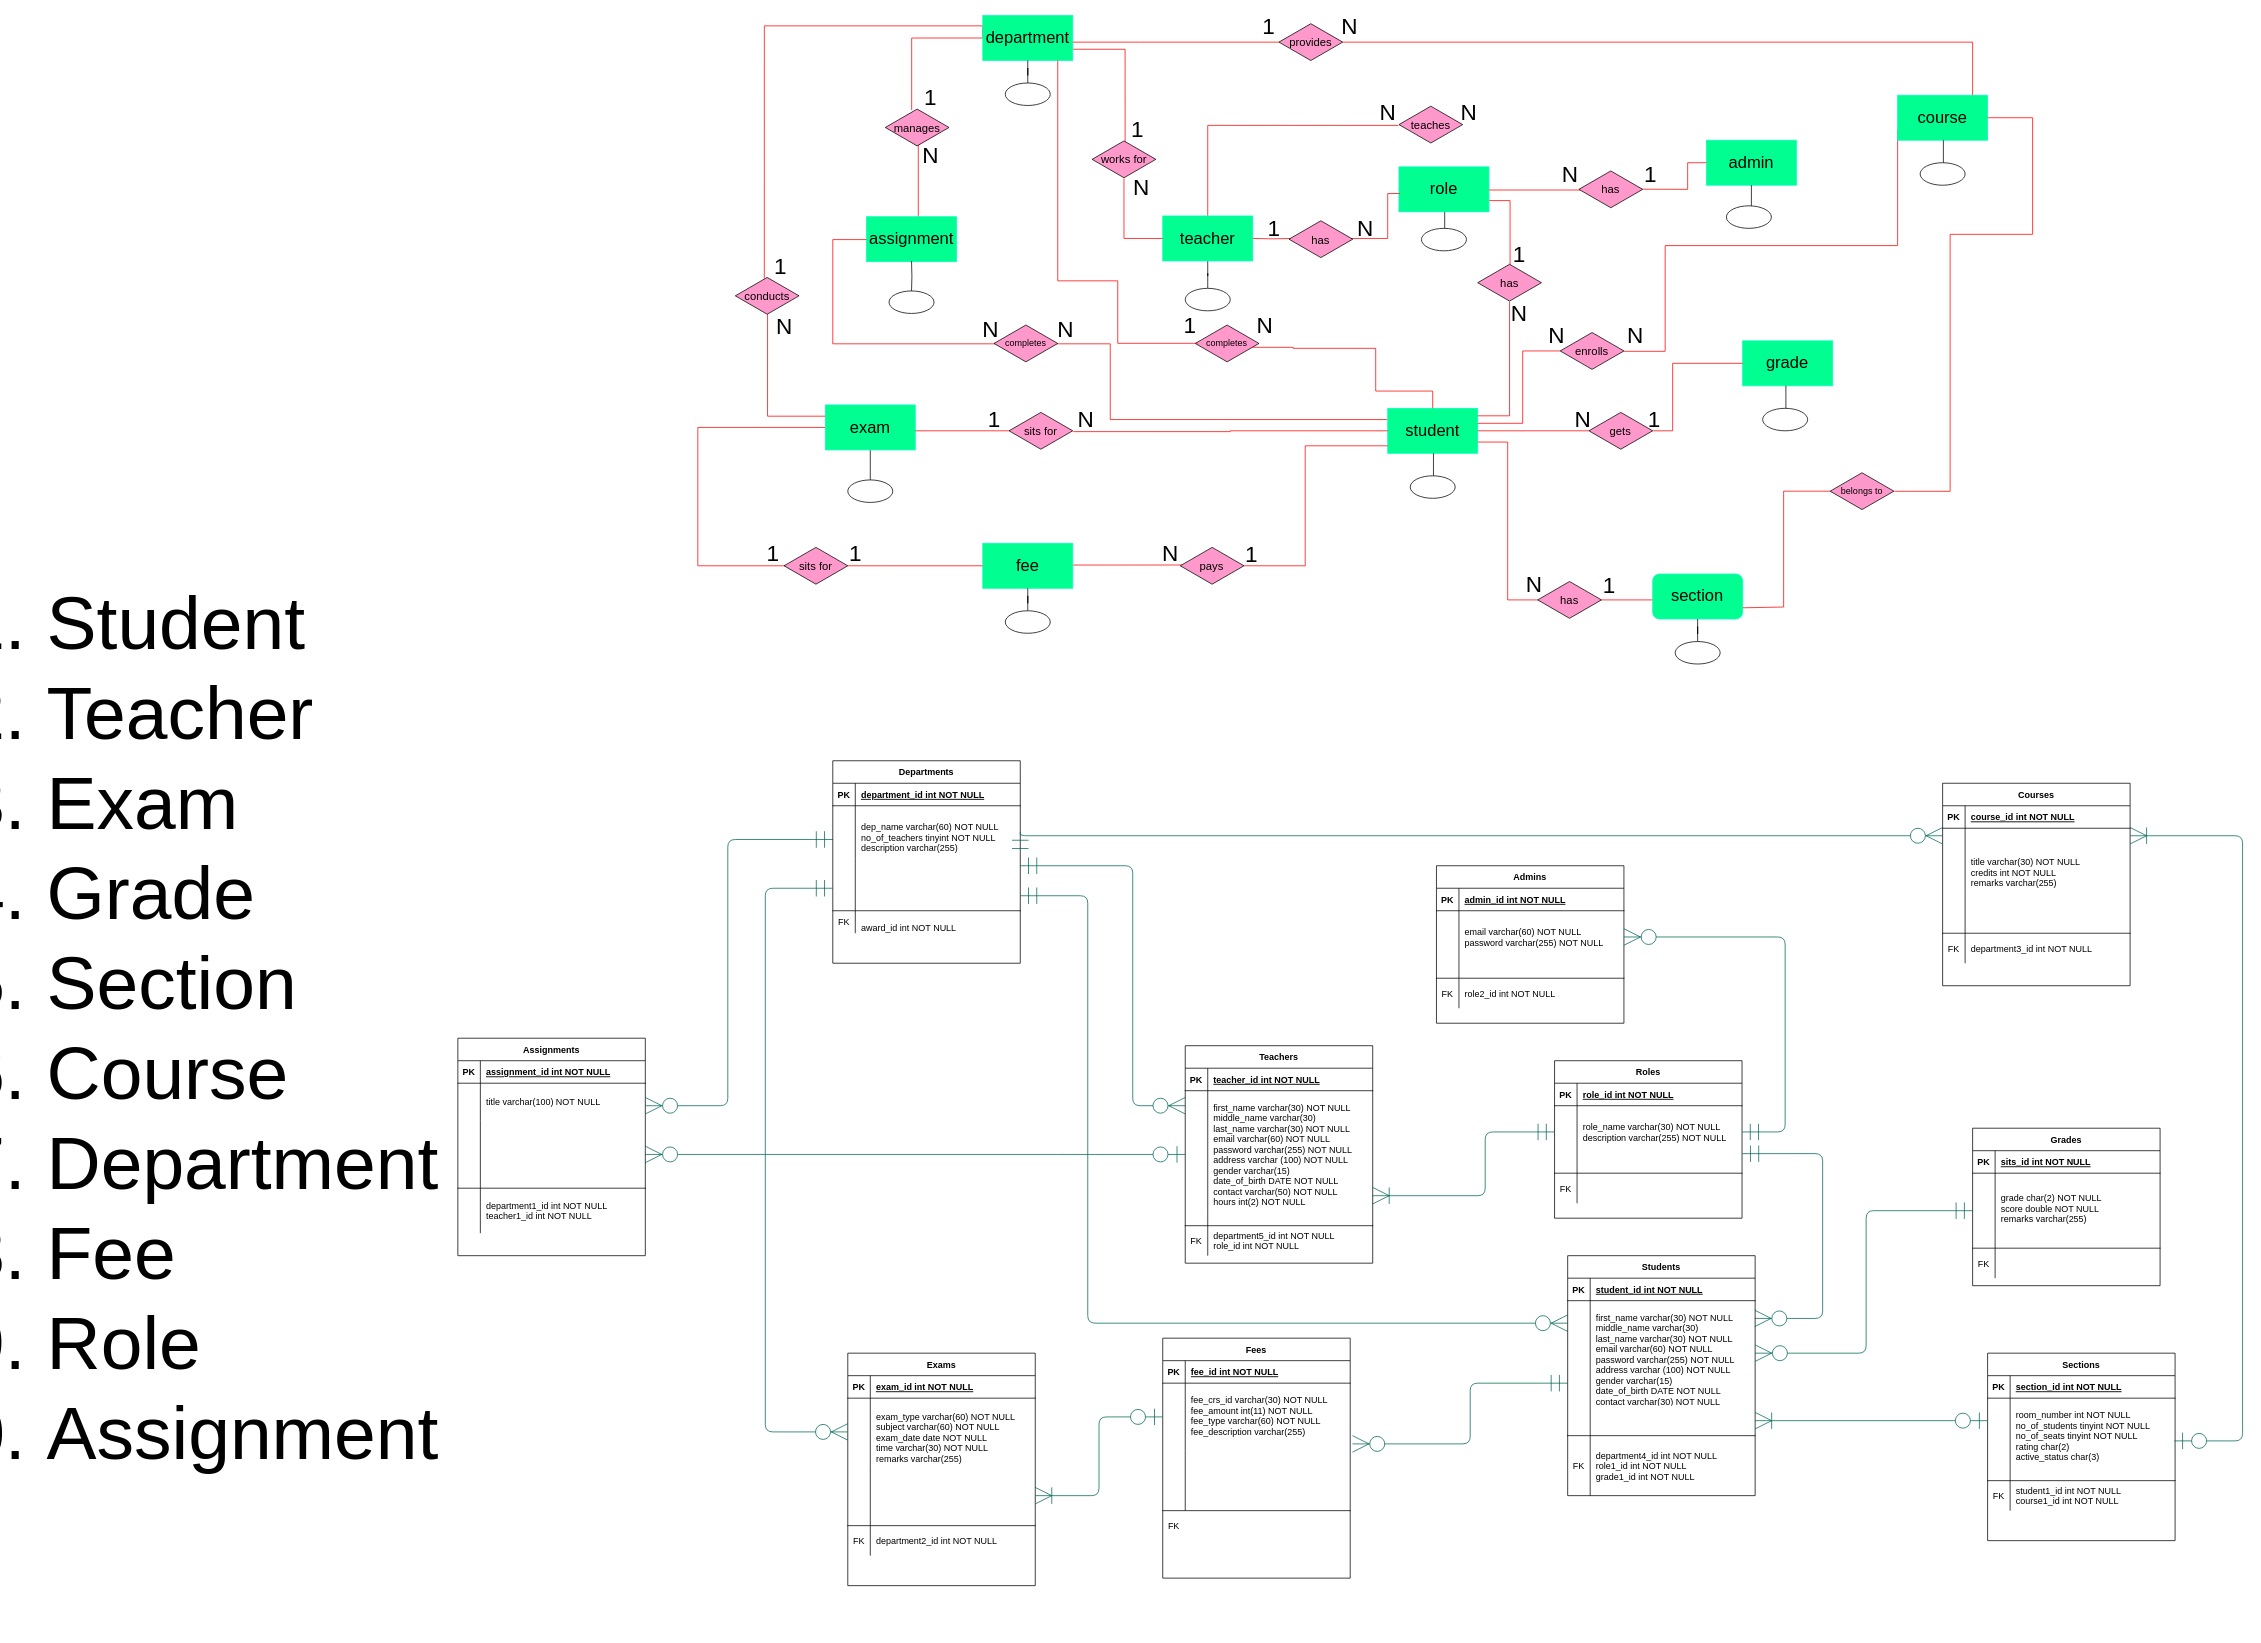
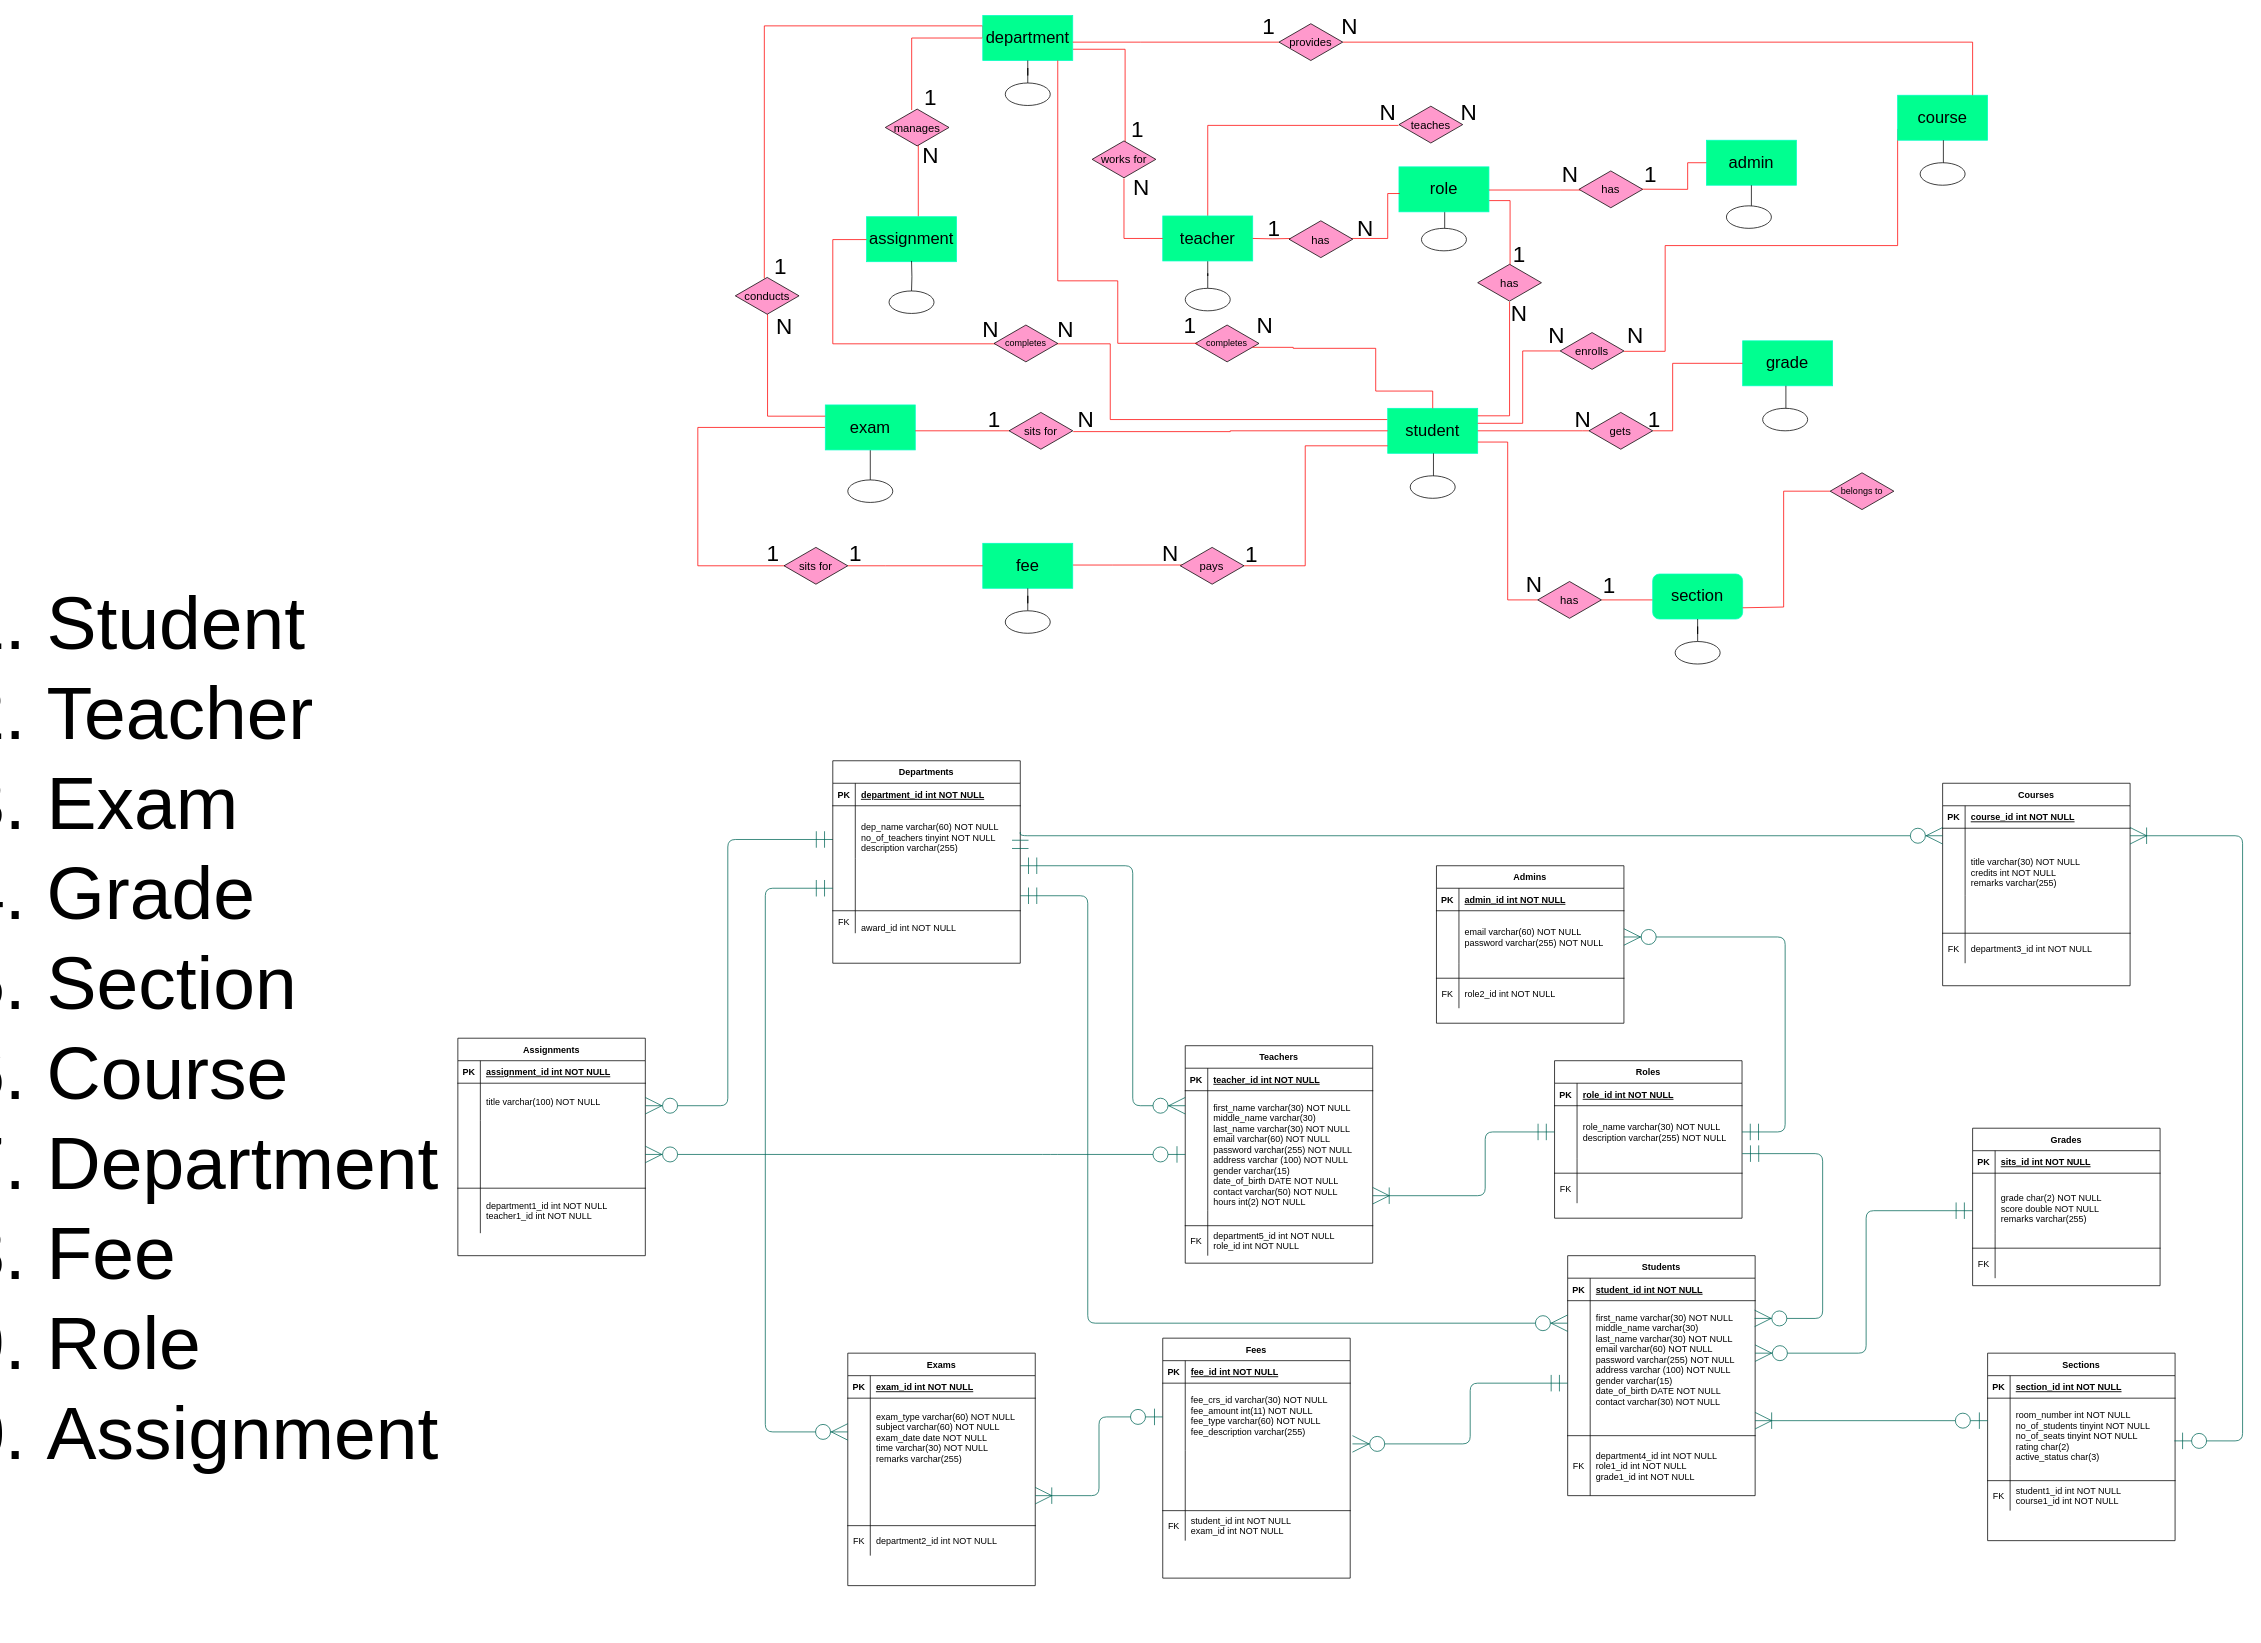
(1950, 269) -> none
none -> (1268, 1526)
